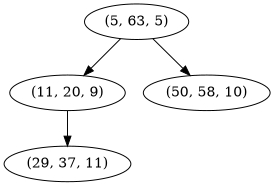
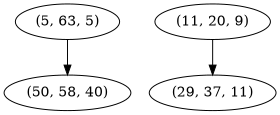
(106, 54) -> none
(207, 93) -> (67, 93)
